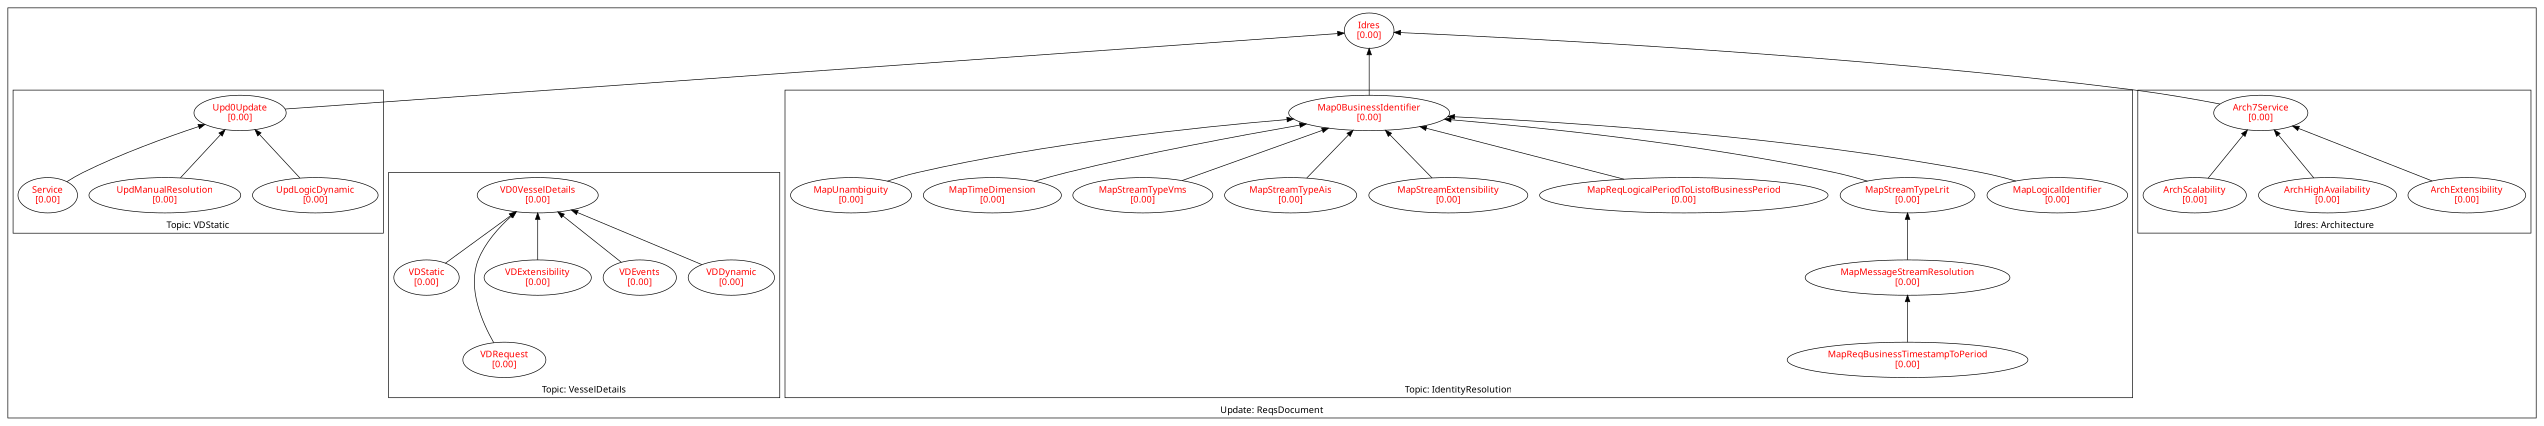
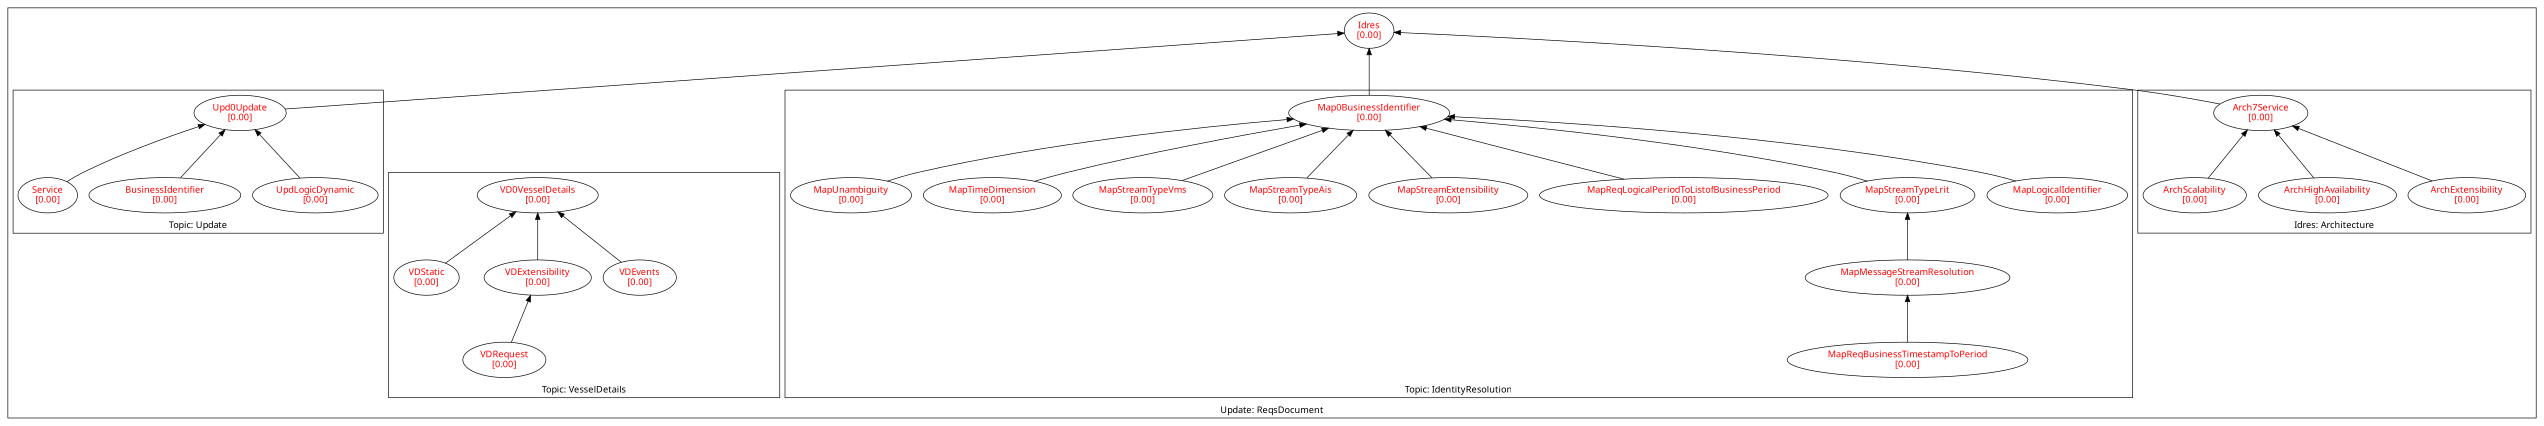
(165, 195) -> (165, 195)
(198, 226) -> (198, 226)
(475, 275) -> (520, 322)
(731, 278) -> none
